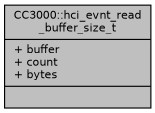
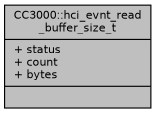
(37, 50) -> (38, 50)
